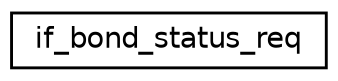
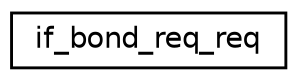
(169, 40) -> (149, 40)
